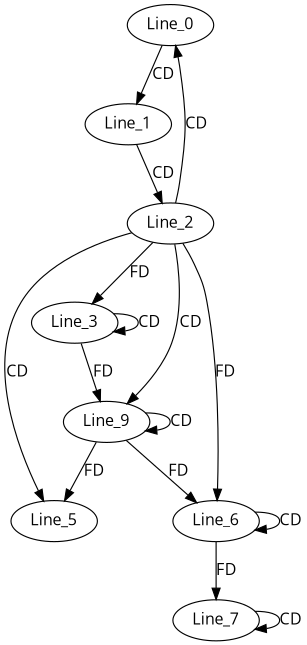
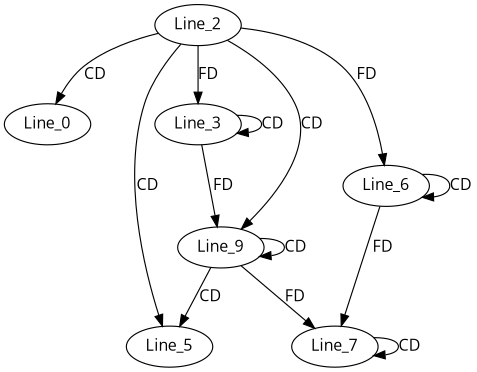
(128, 124) -> none
(157, 468) -> (274, 293)
(95, 472) -> (211, 297)
